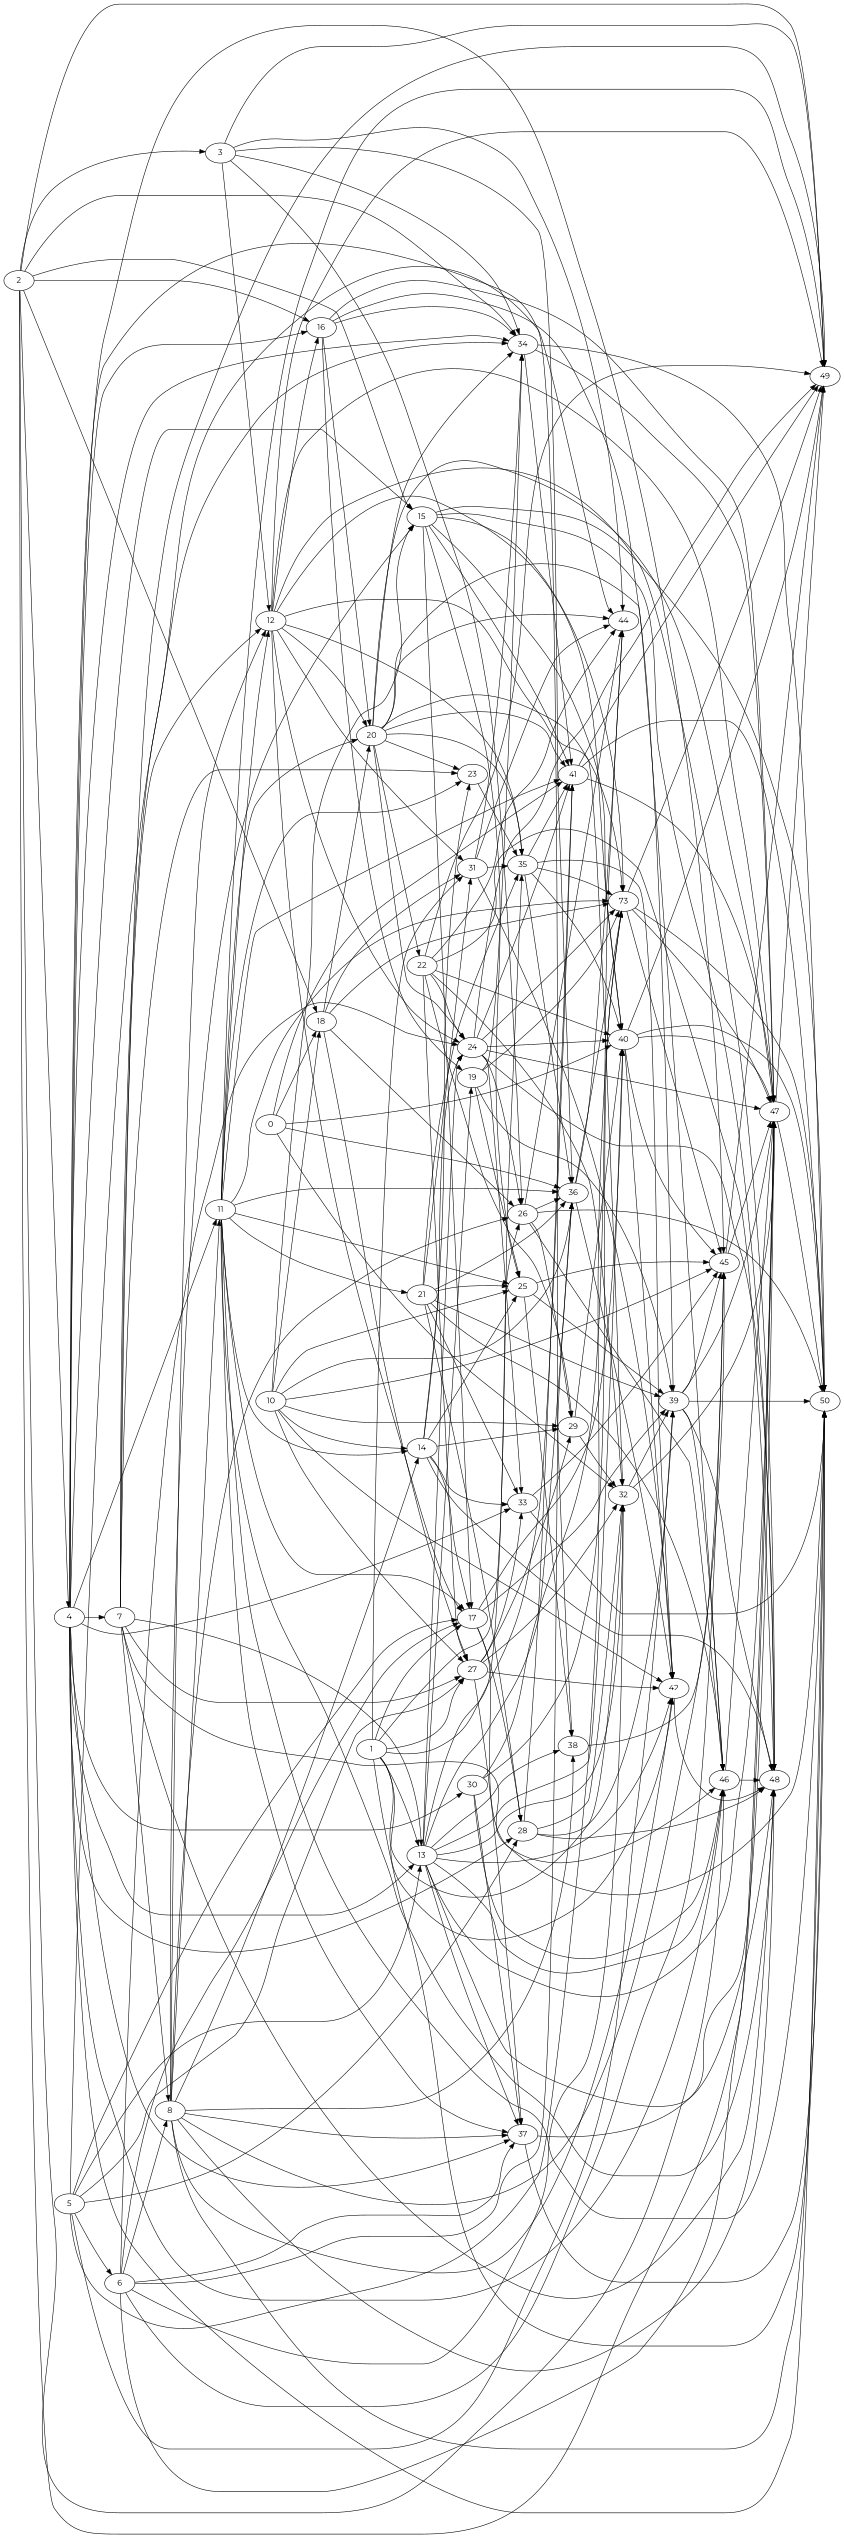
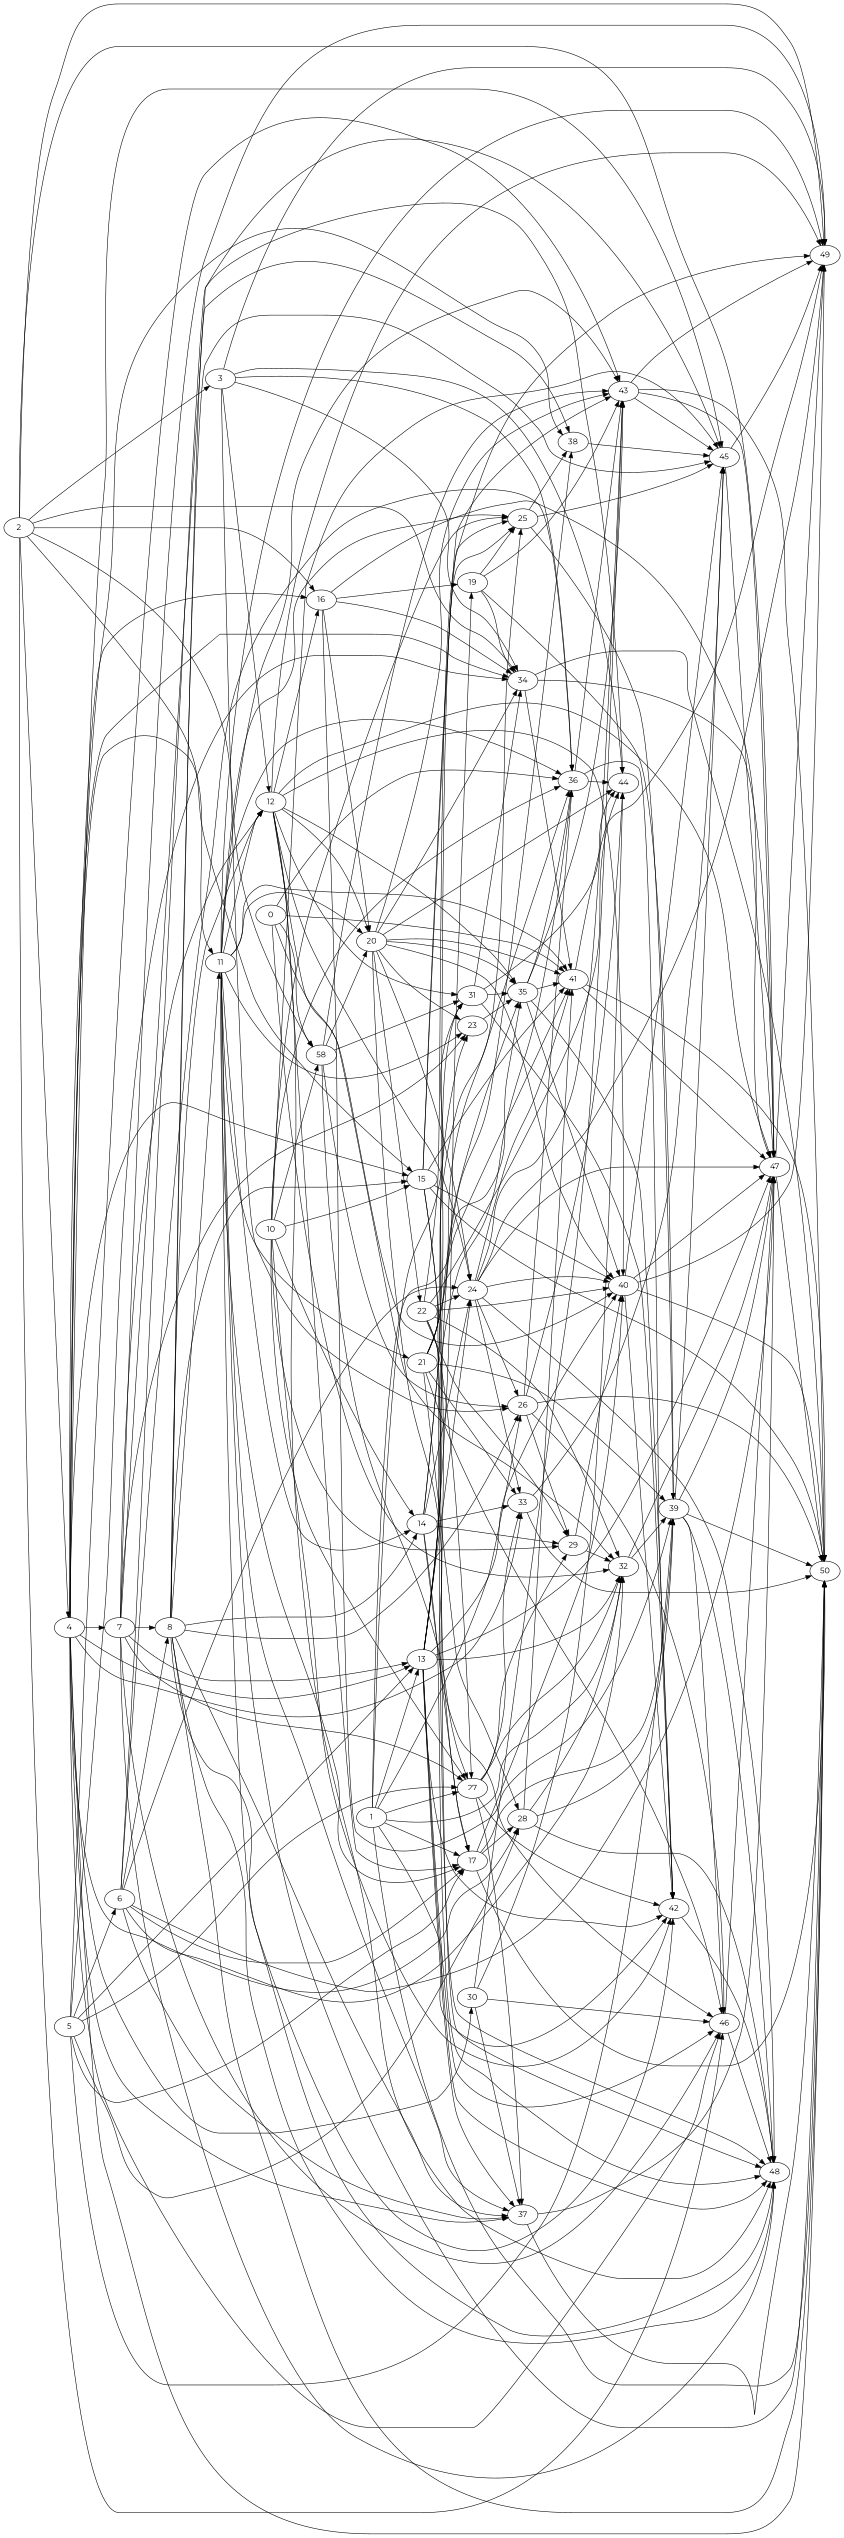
(677, 628) -> (530, 1088)
(624, 901) -> (624, 391)
(321, 1022) -> (321, 1055)
